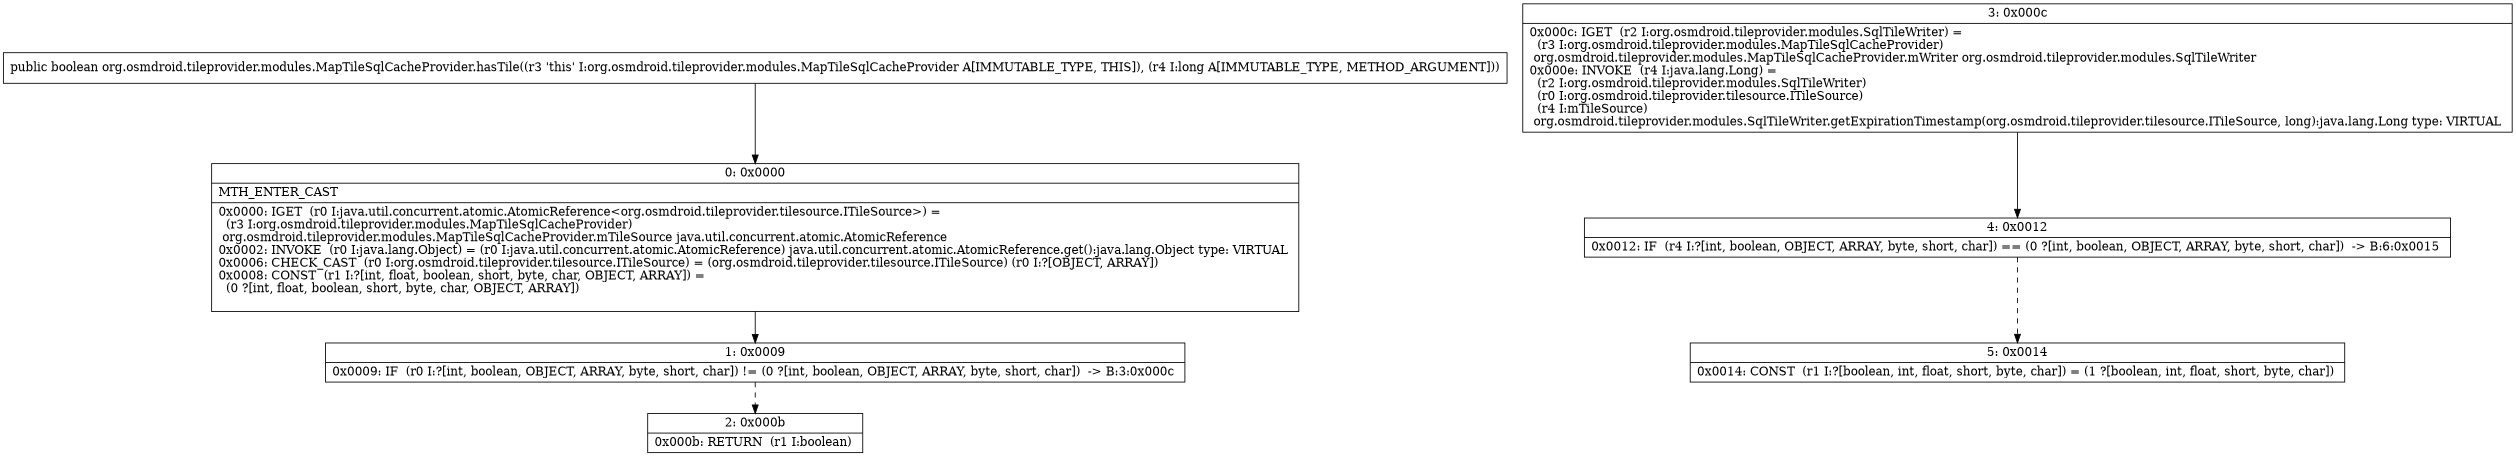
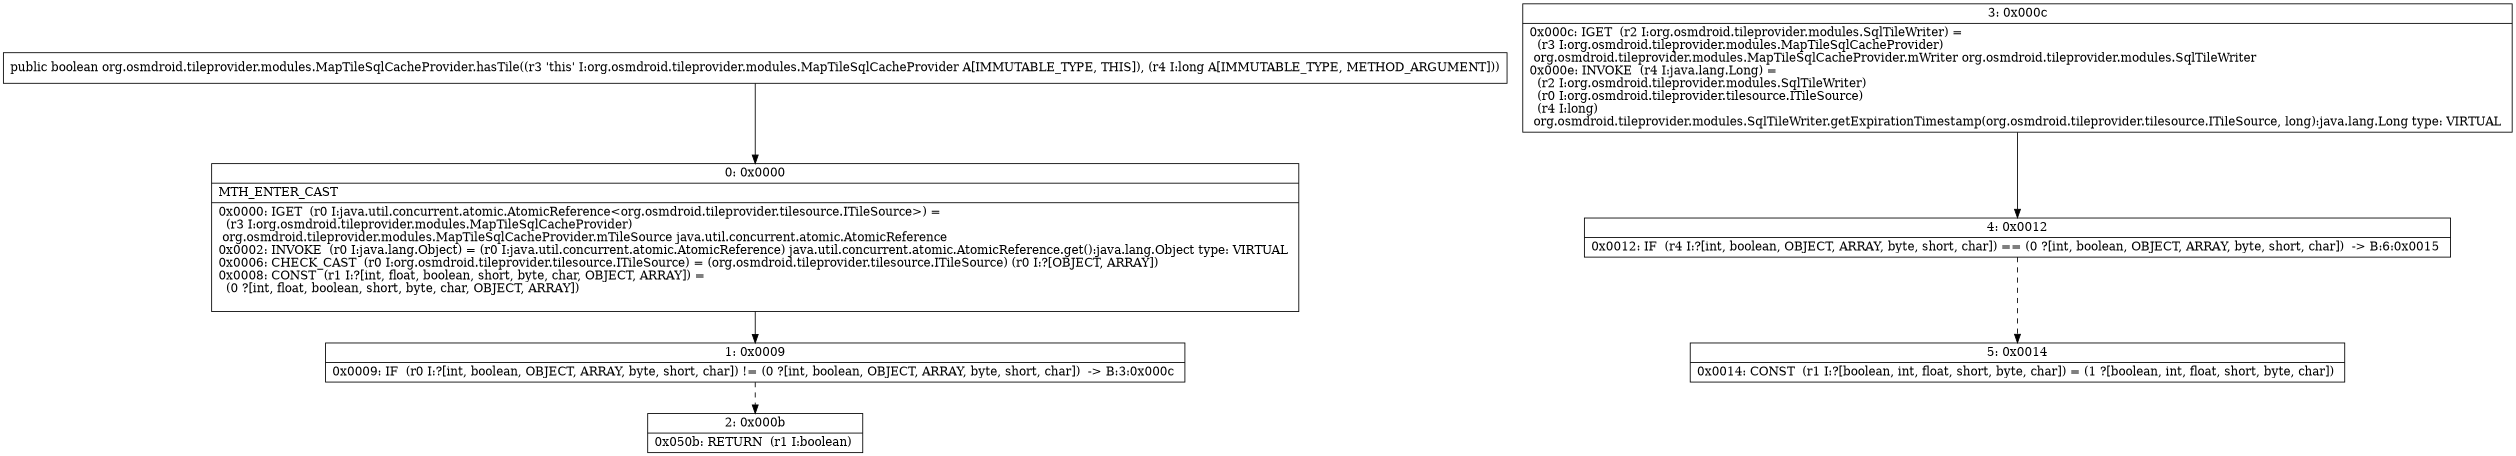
(1589, 109) -> (1564, 109)
(755, 442) -> (755, 442)
